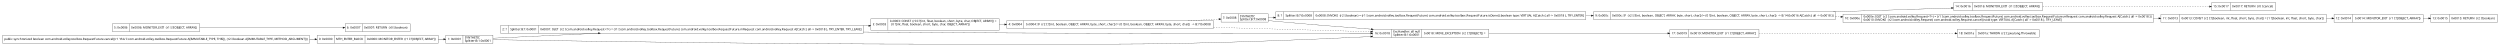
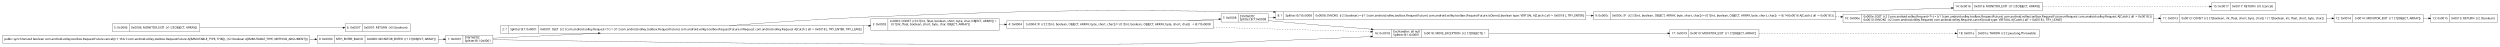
(1204, 20) -> (1204, 20)
(1117, 33) -> (1001, 12)
